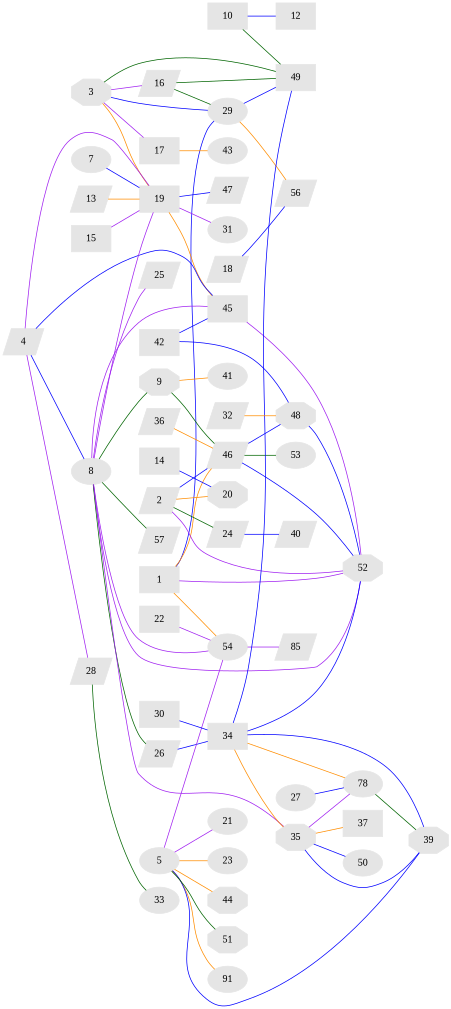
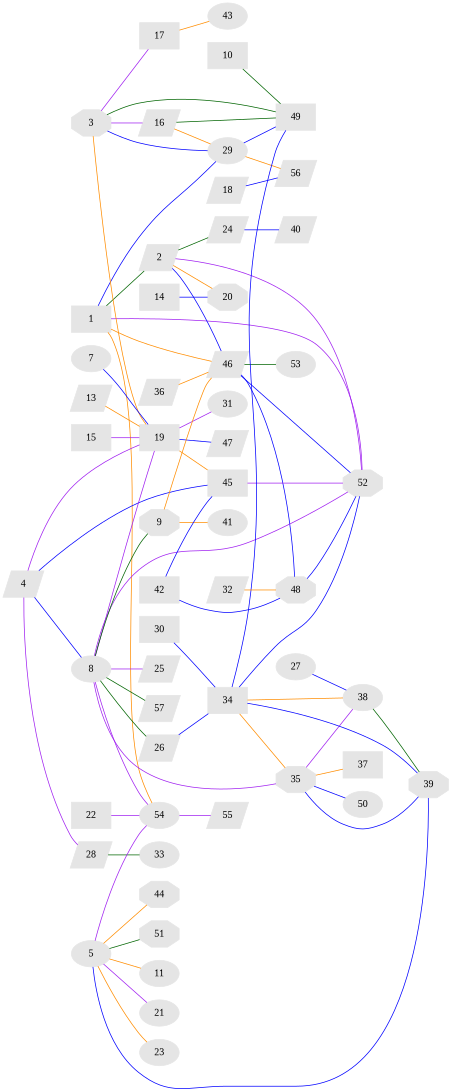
(296, 16) -> none
(192, 97) -> (192, 136)
none -> (125, 288)
(128, 334) -> none
(191, 415) -> (184, 446)
(296, 647) -> (228, 815)
(363, 784) -> (363, 698)
(228, 979) -> (159, 974)
